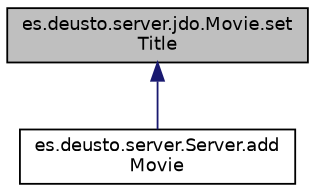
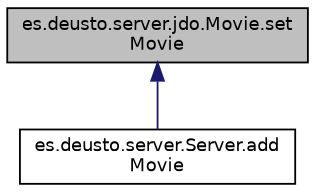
(158, 35) -> (158, 35)
